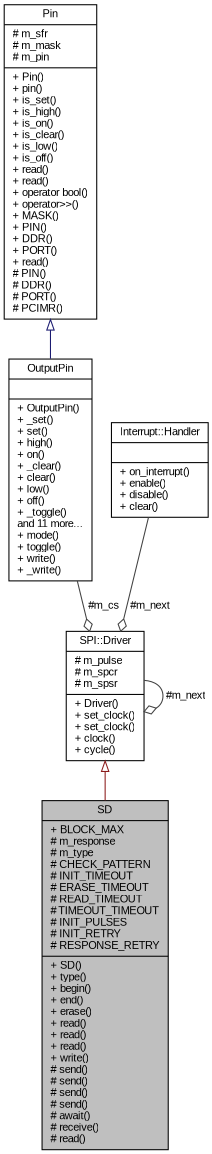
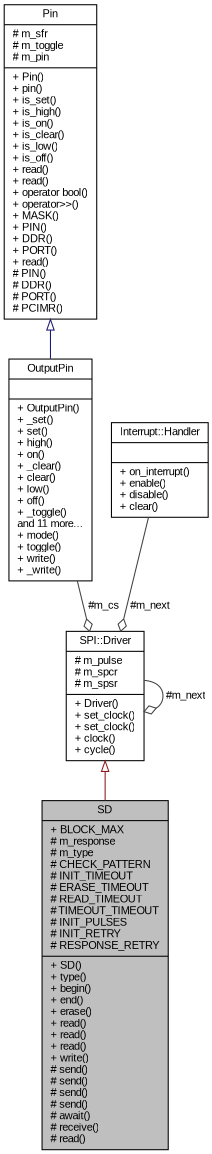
(37, 46) -> (38, 46)
